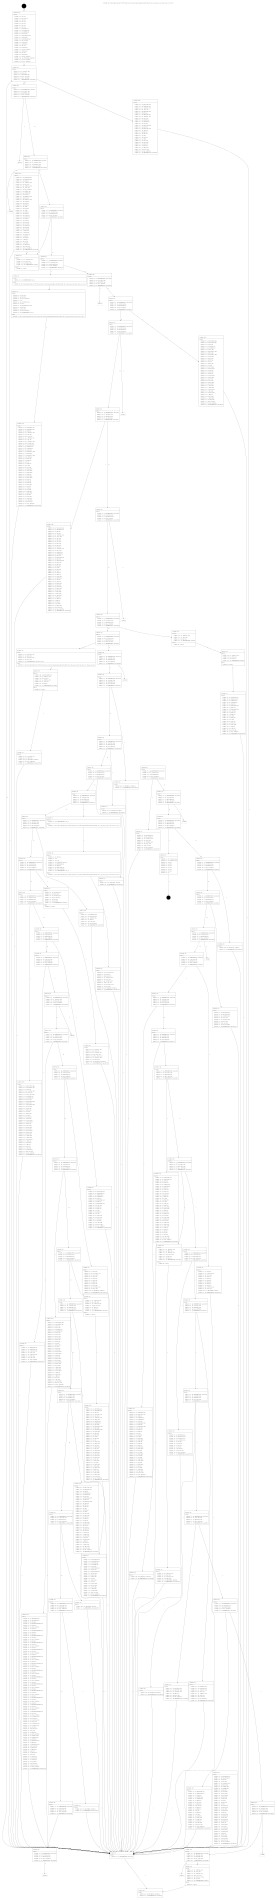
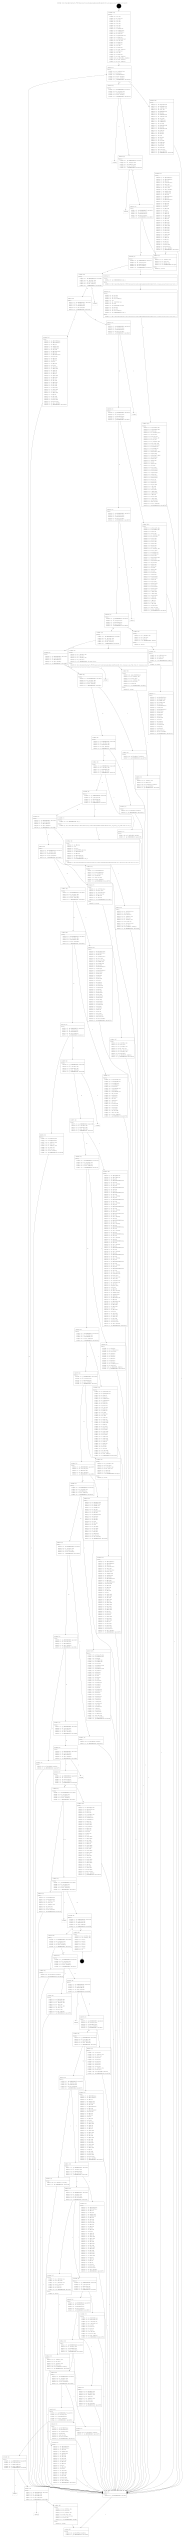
none -> (65, 1777)
